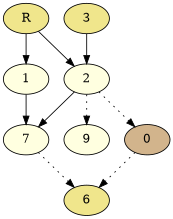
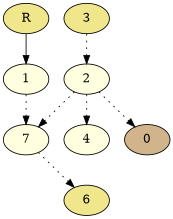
(87, 45) -> (87, 45)
(53, 46) -> none
(26, 105) -> (26, 105)
(60, 106) -> (60, 106)
(87, 140) -> (87, 140)
(120, 167) -> none
